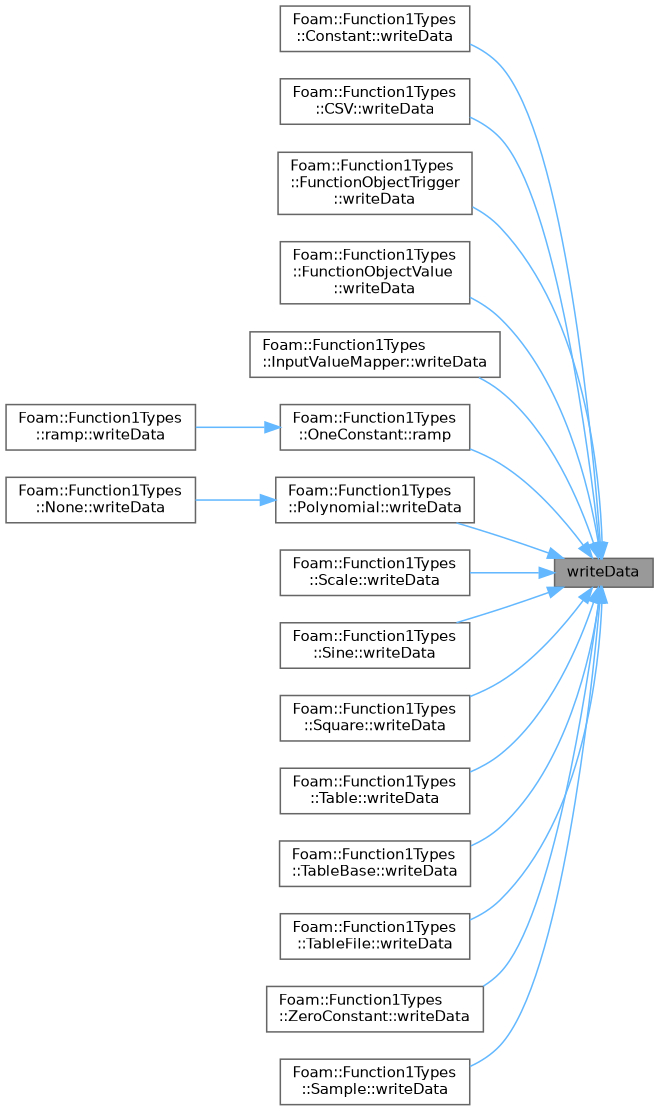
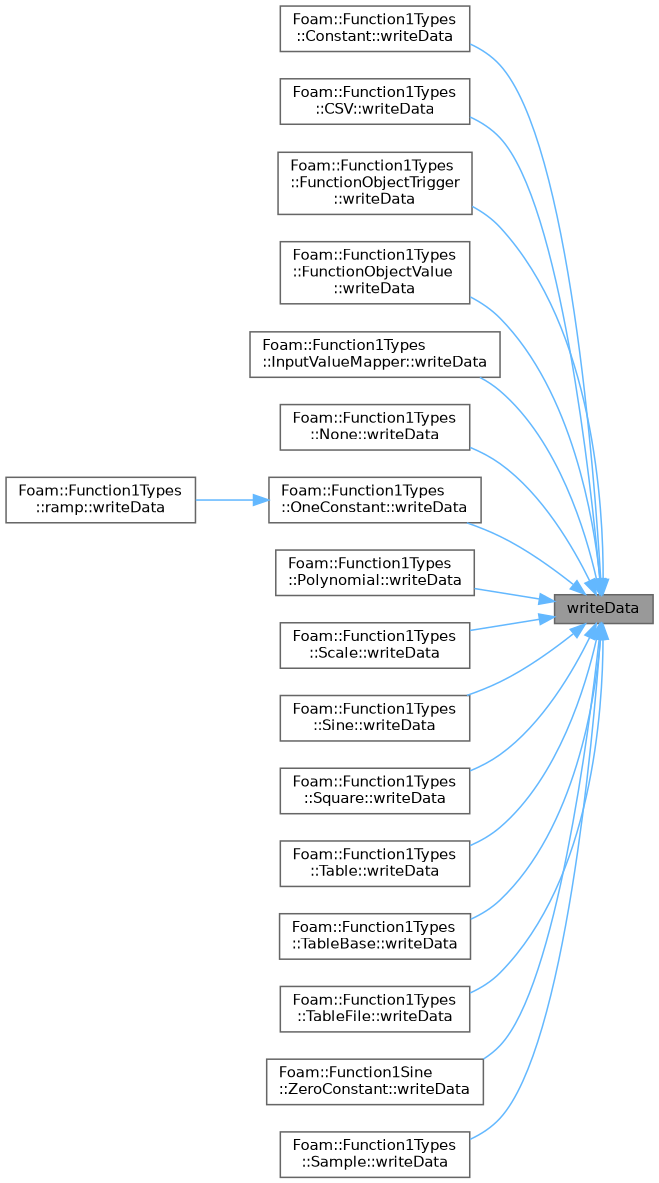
(375, 427) -> (375, 500)
(228, 500) -> (541, 503)
(375, 1009) -> (375, 1082)
